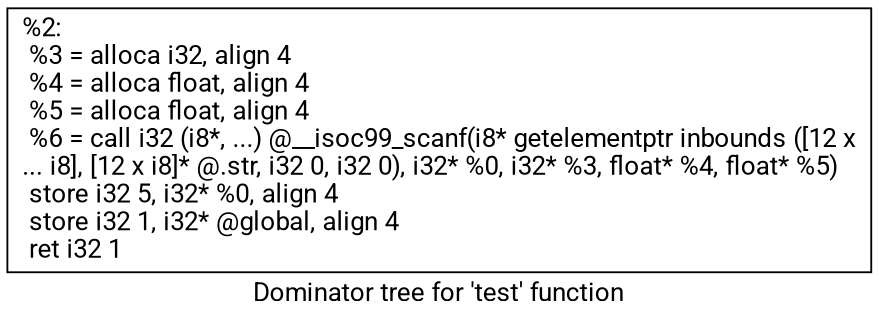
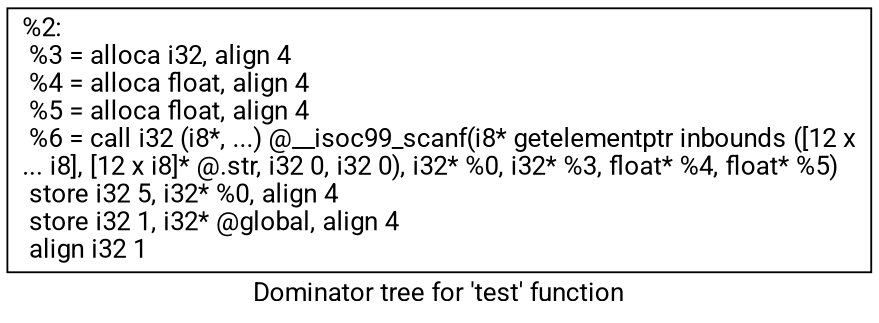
(73, 250) -> (85, 250)
